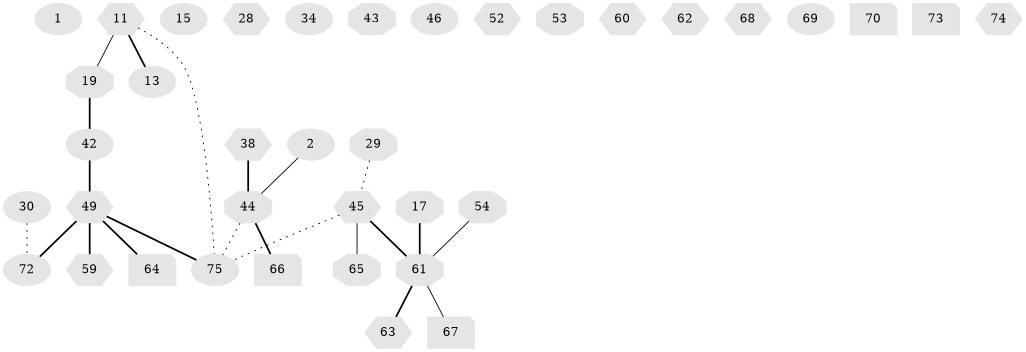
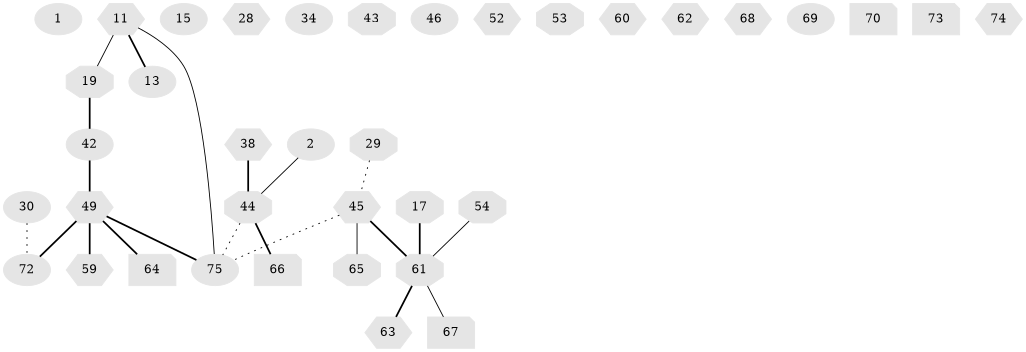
(201, 129) -> (201, 129)
